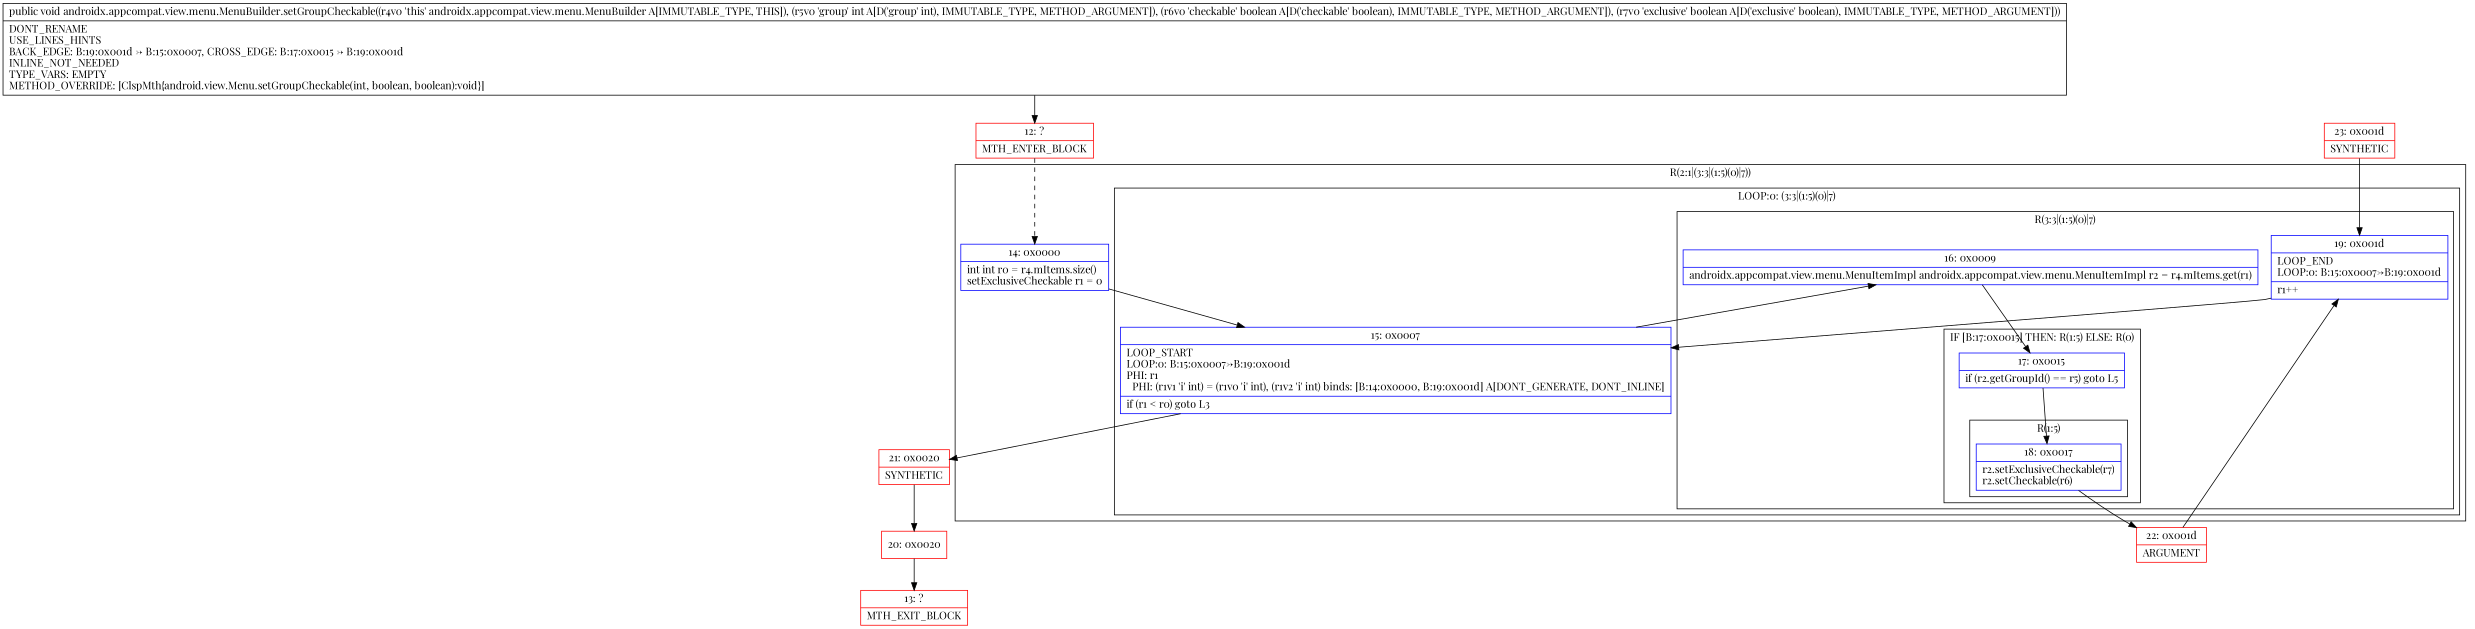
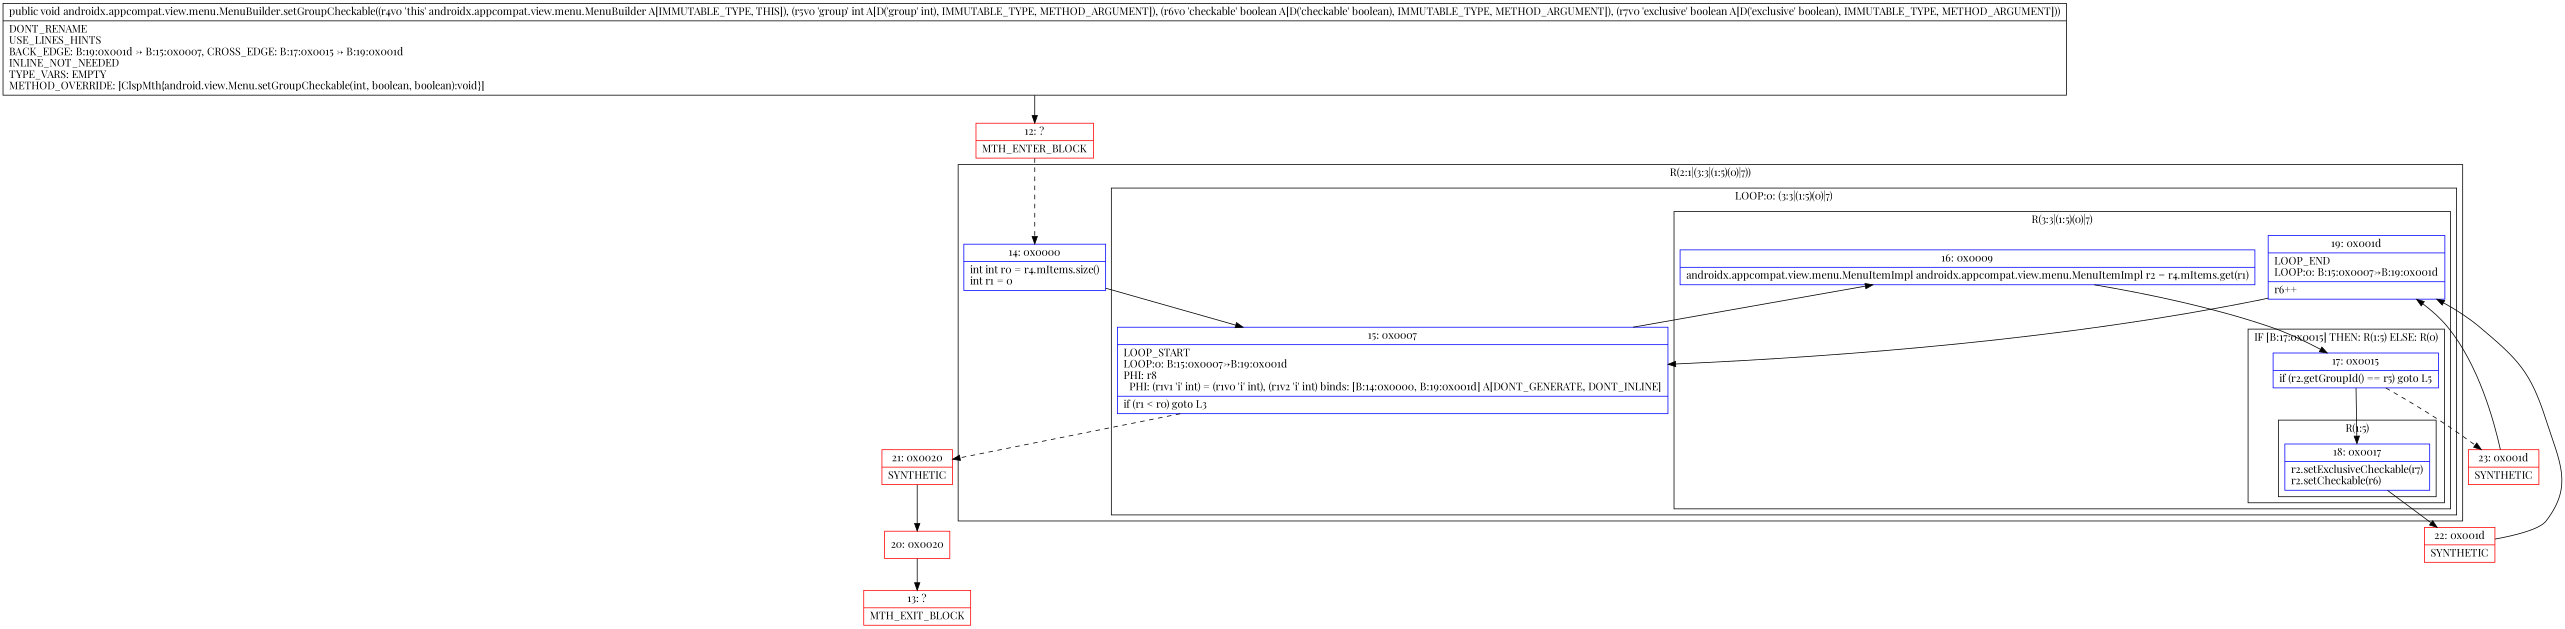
(1035, 281) -> (992, 281)
(2288, 290) -> (2286, 290)
(1144, 376) -> (1142, 376)
none -> (2431, 415)
(1069, 436) -> (1070, 436)
(2171, 553) -> (2460, 553)
